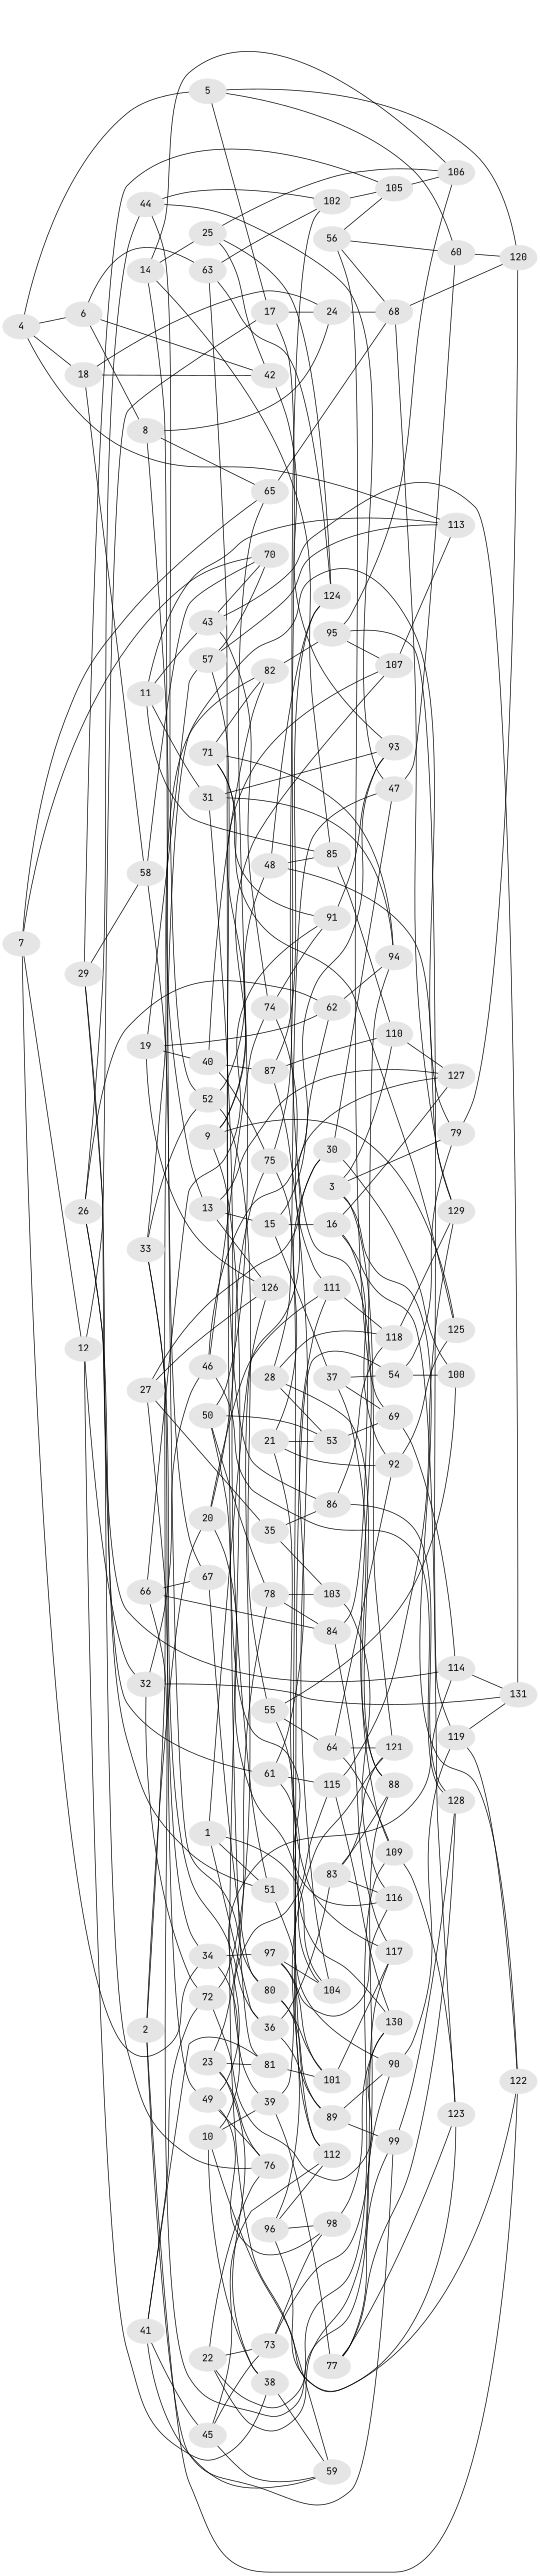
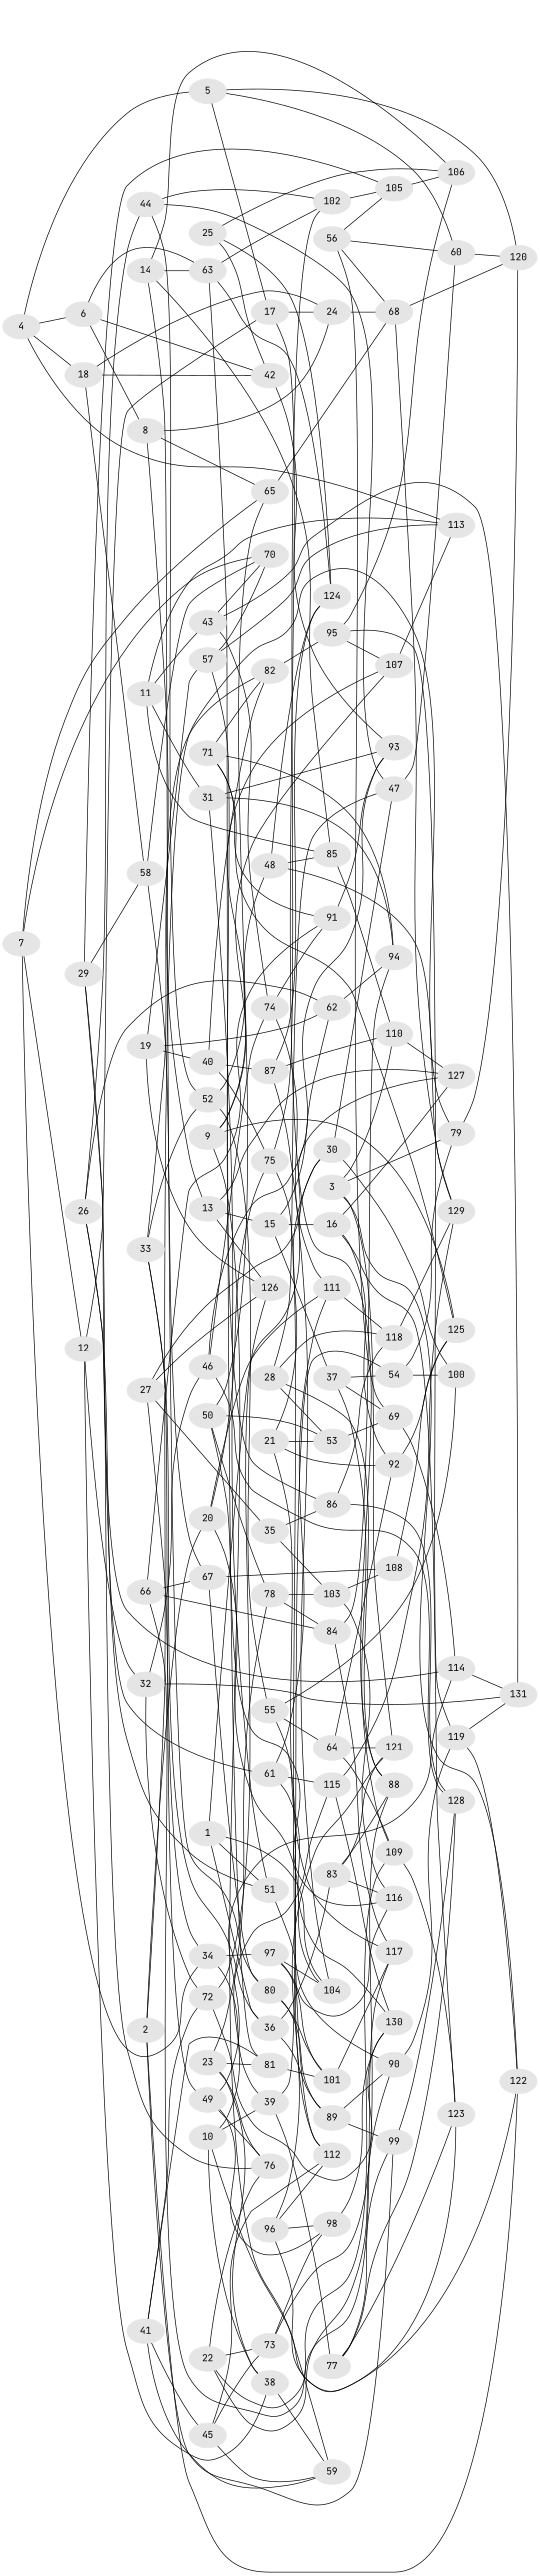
(179, 251) -> (177, 271)
none -> (394, 1568)
